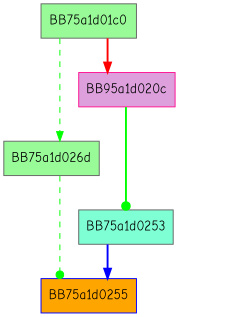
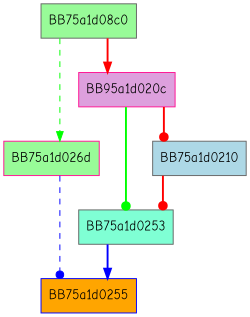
(89, 21) -> (89, 21)
(52, 158) -> (52, 158)
none -> (199, 158)
(60, 223) -> (60, 223)
